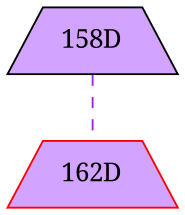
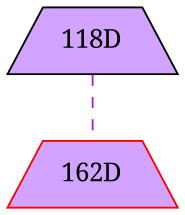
(93, 41) -> (93, 41)
